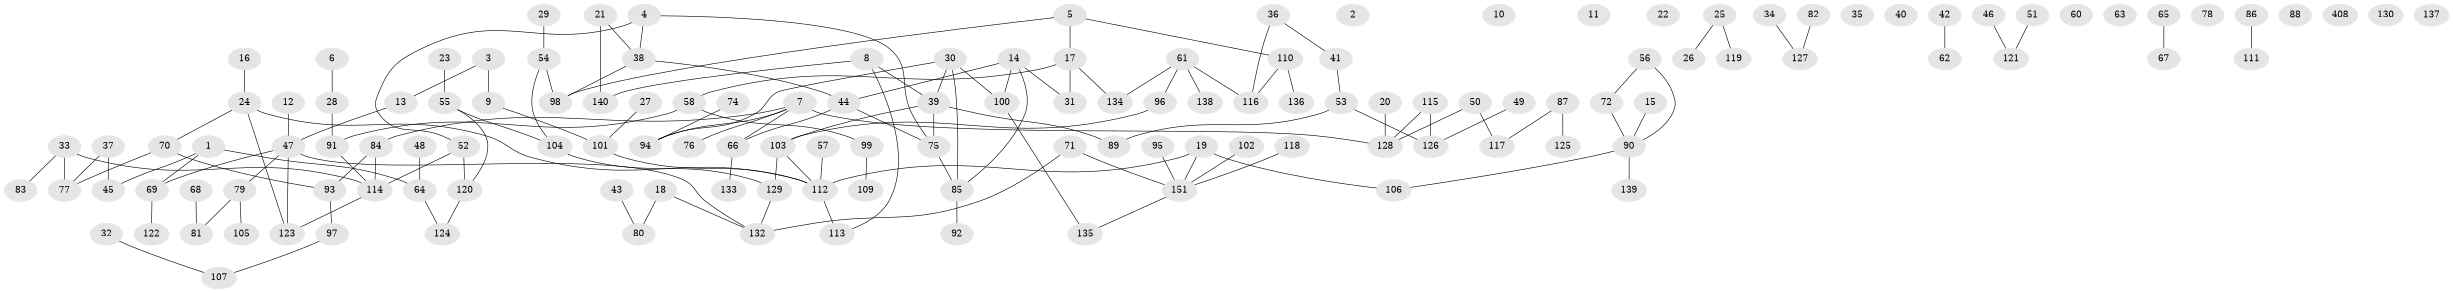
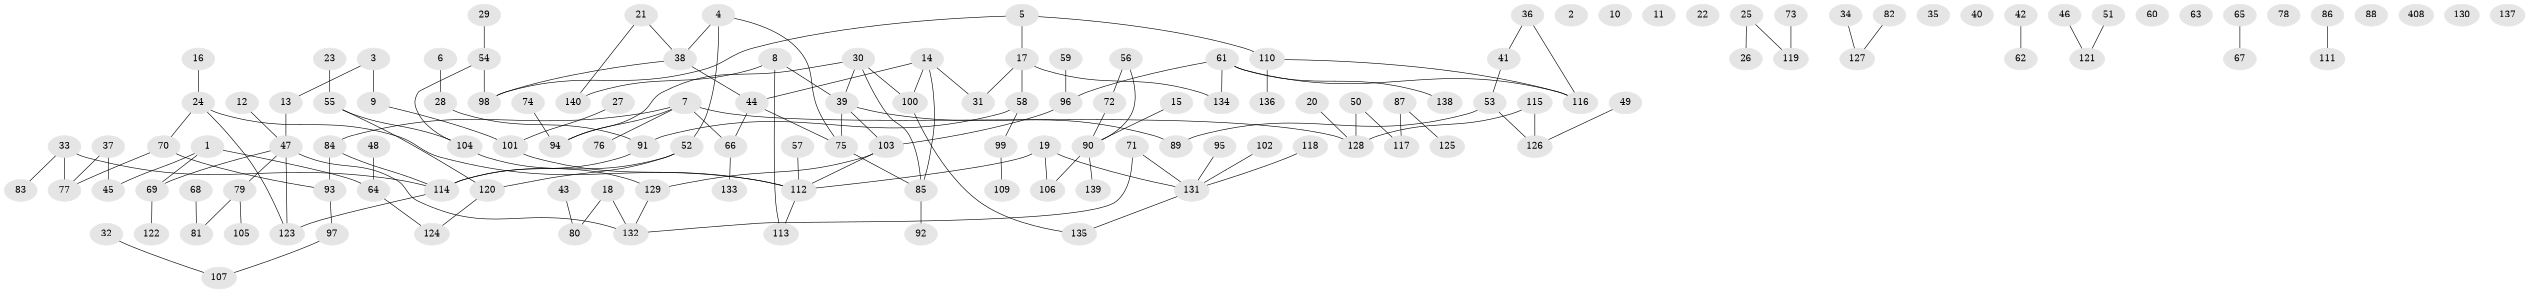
none -> (1791, 15)
none -> (1066, 59)
(1180, 190) -> (1192, 190)
